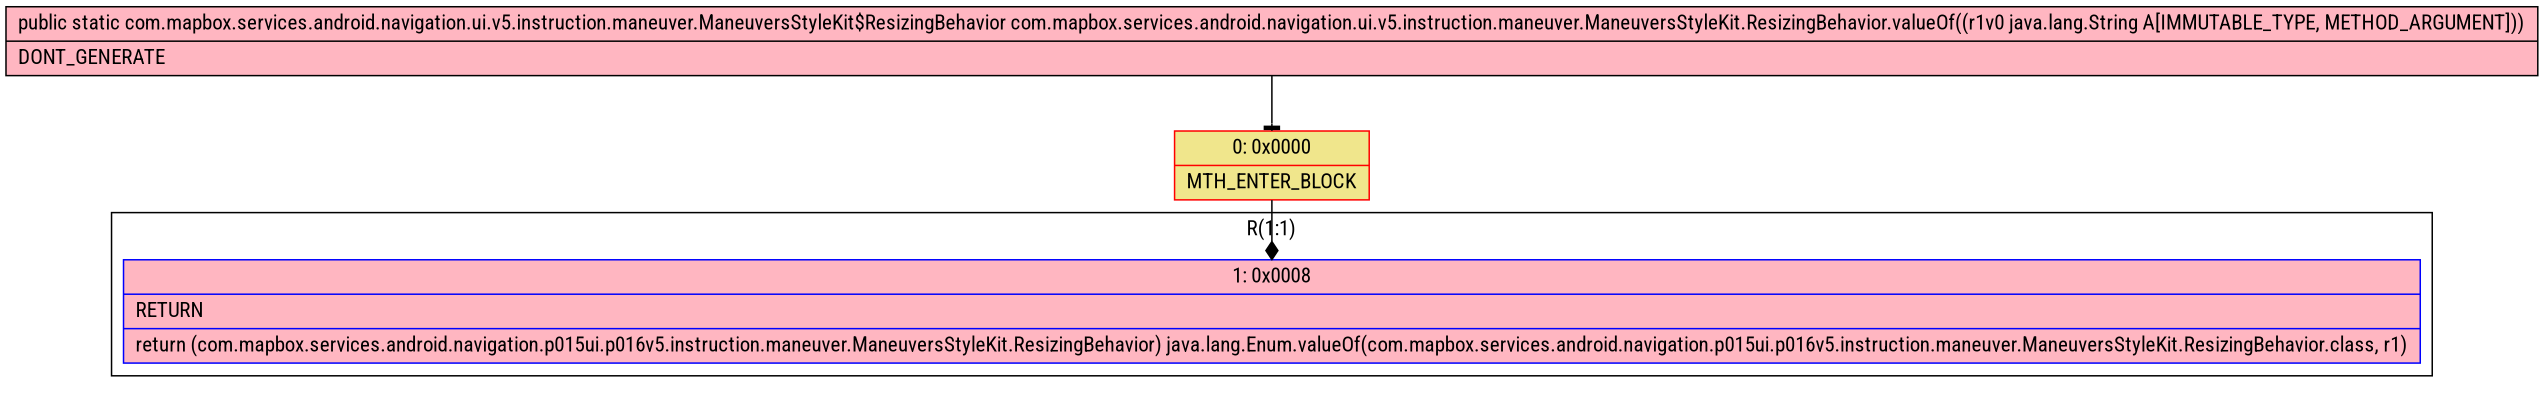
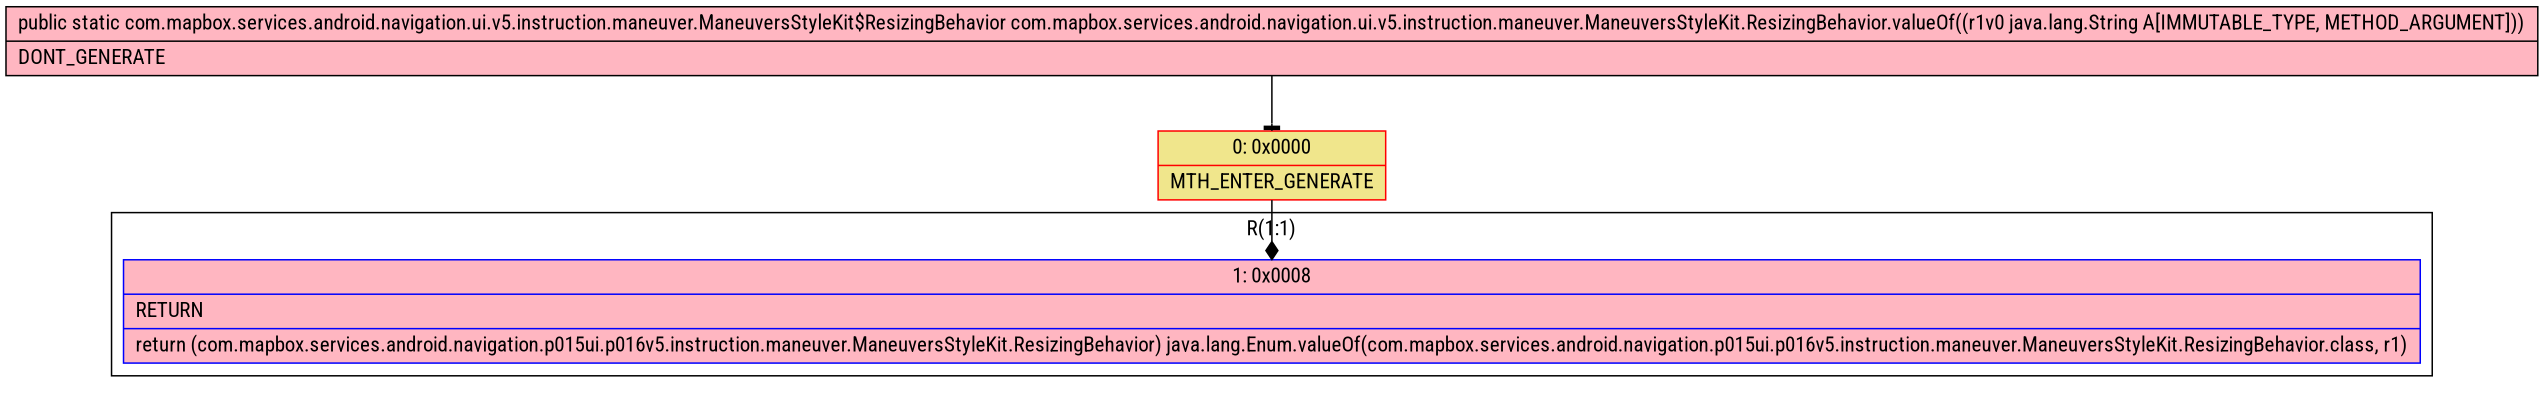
(1272, 182) -> (1272, 182)
